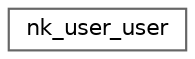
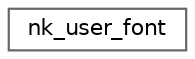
(97, 30) -> (97, 30)
